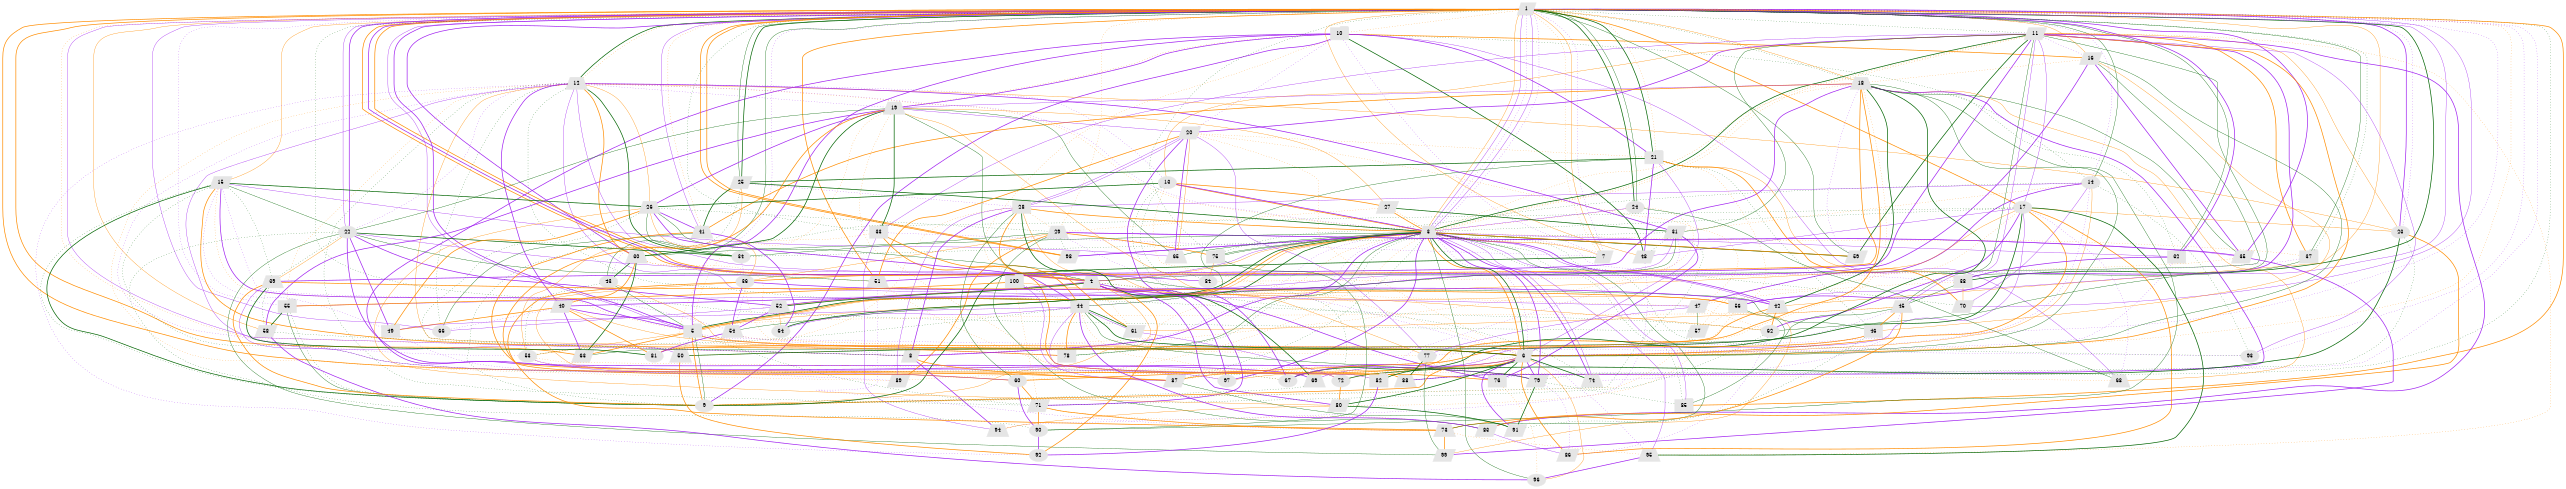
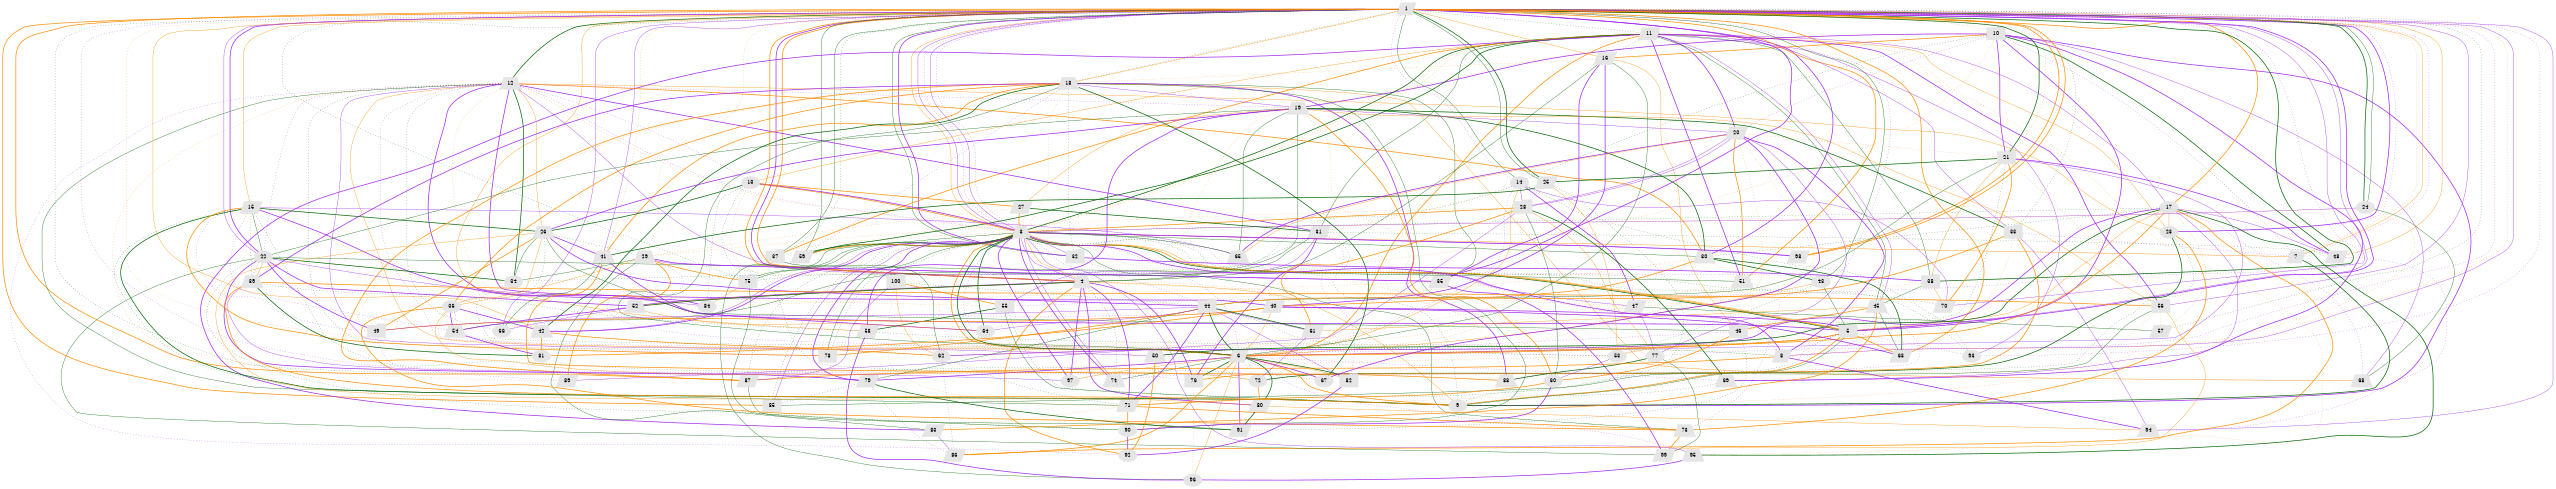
none -> (2541, 37)
(1069, 204) -> none
(1063, 245) -> none
(937, 254) -> (1871, 232)
(796, 269) -> (453, 269)
(1560, 369) -> (1192, 365)
(481, 388) -> (246, 386)
(1258, 414) -> (1187, 339)
